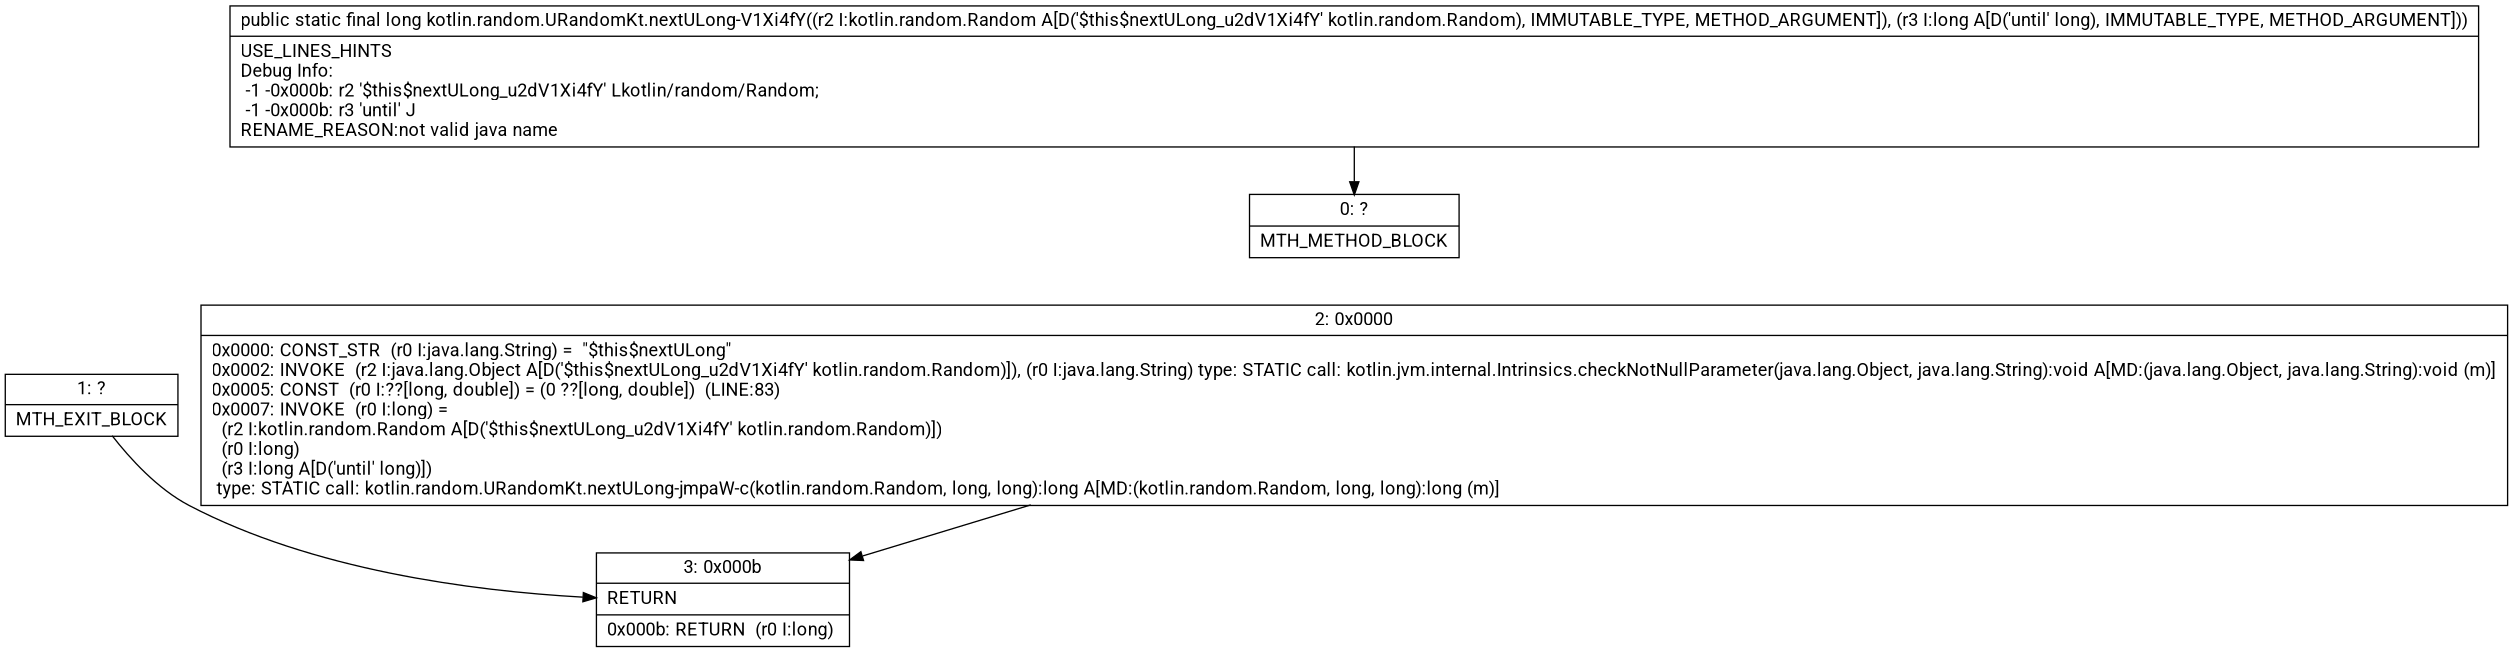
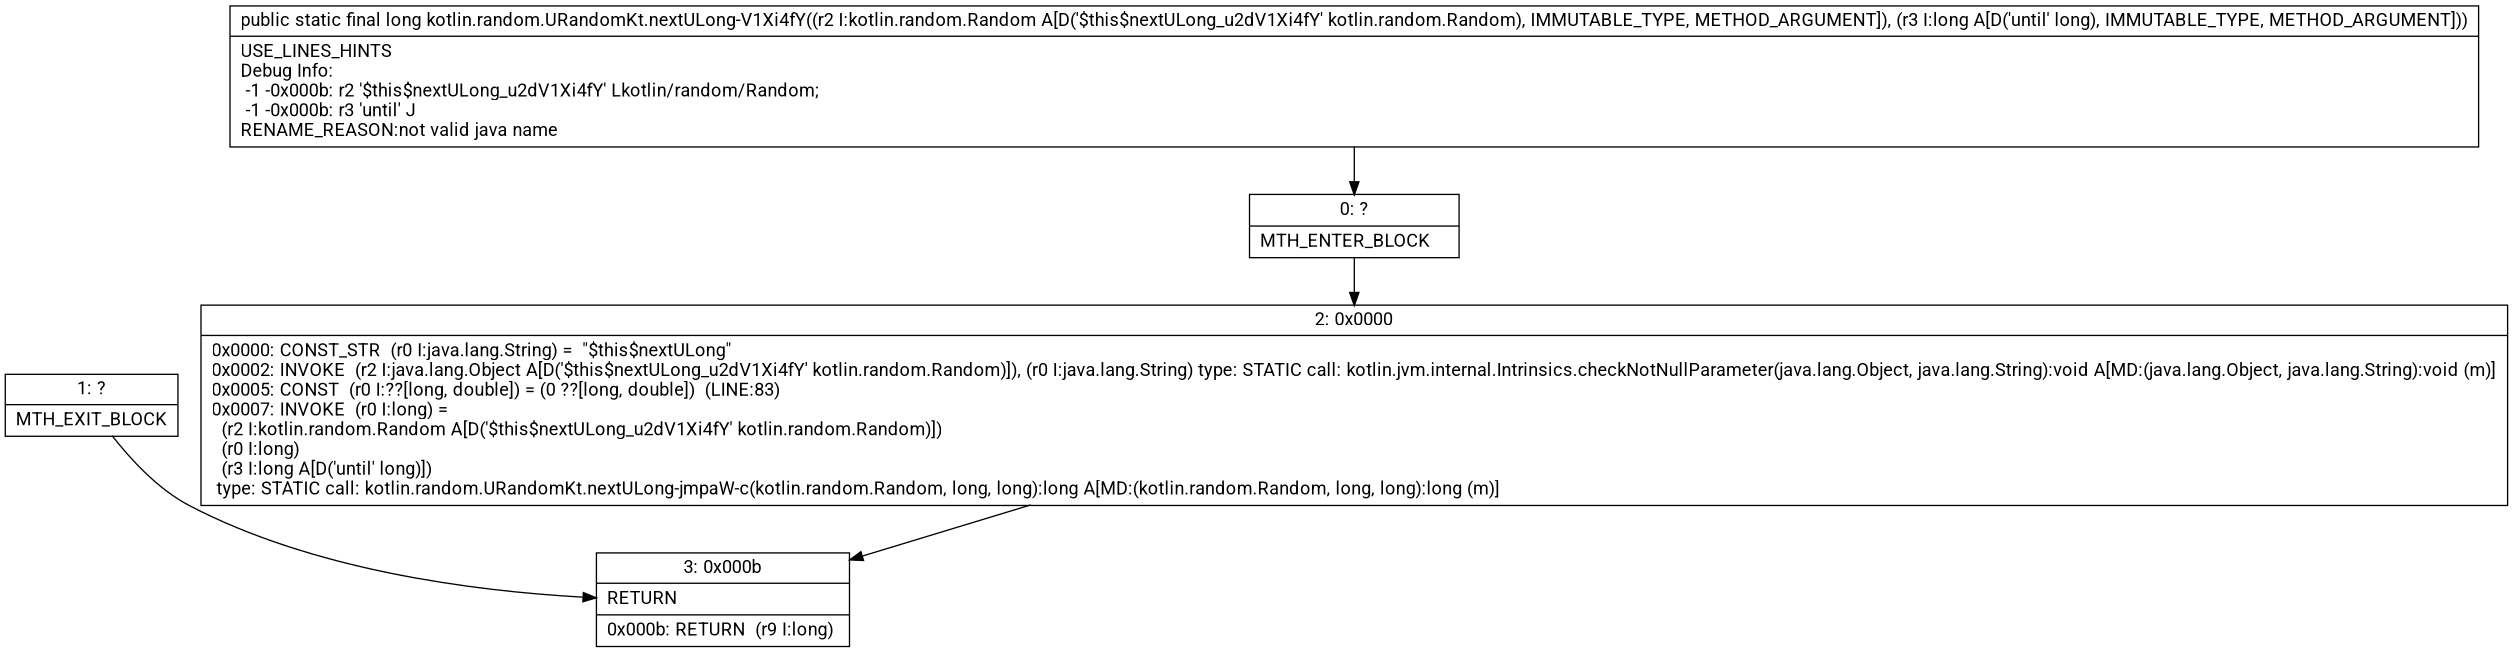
(1354, 241) -> (1346, 241)
none -> (1354, 275)
(723, 630) -> (723, 630)
